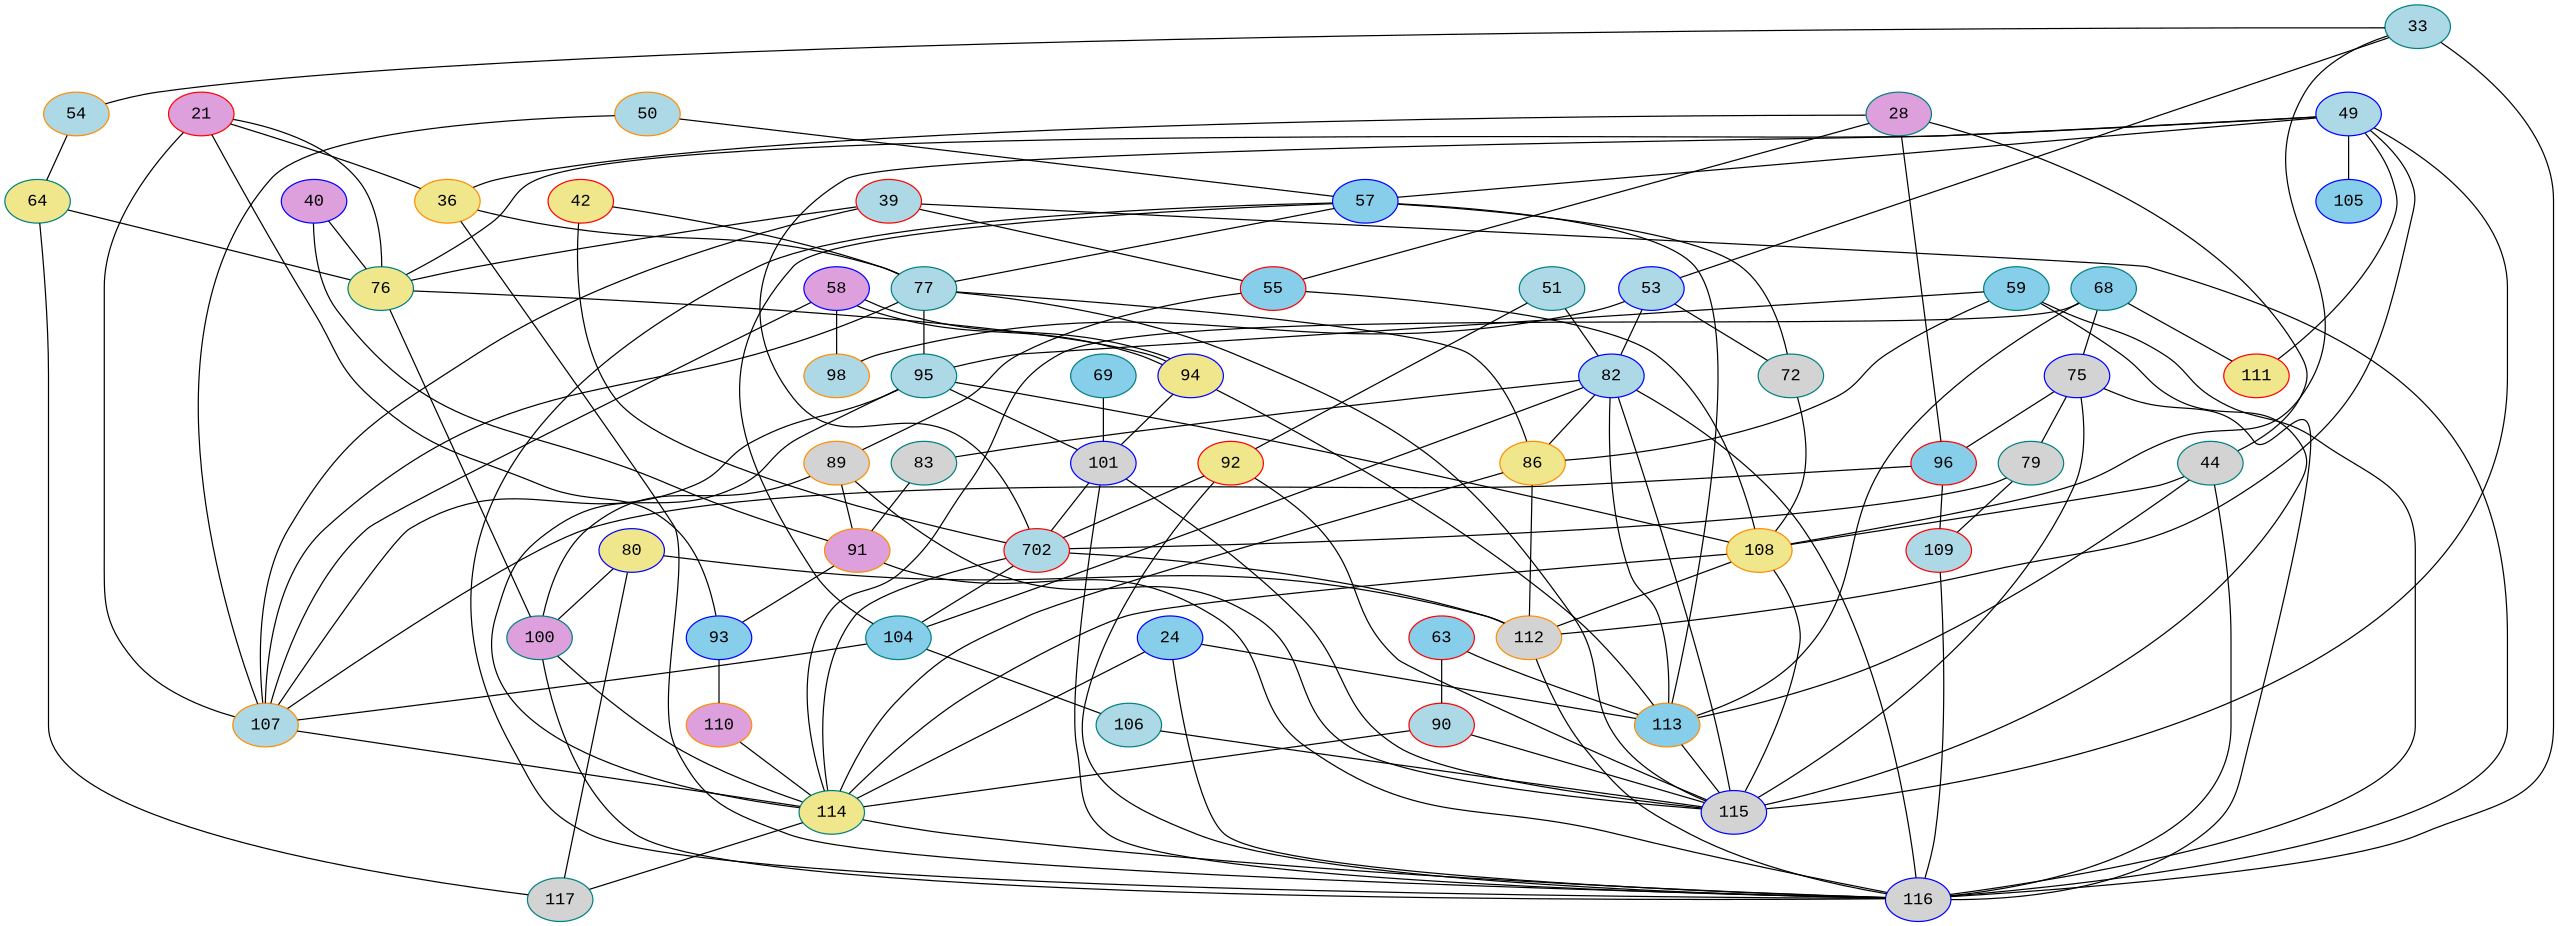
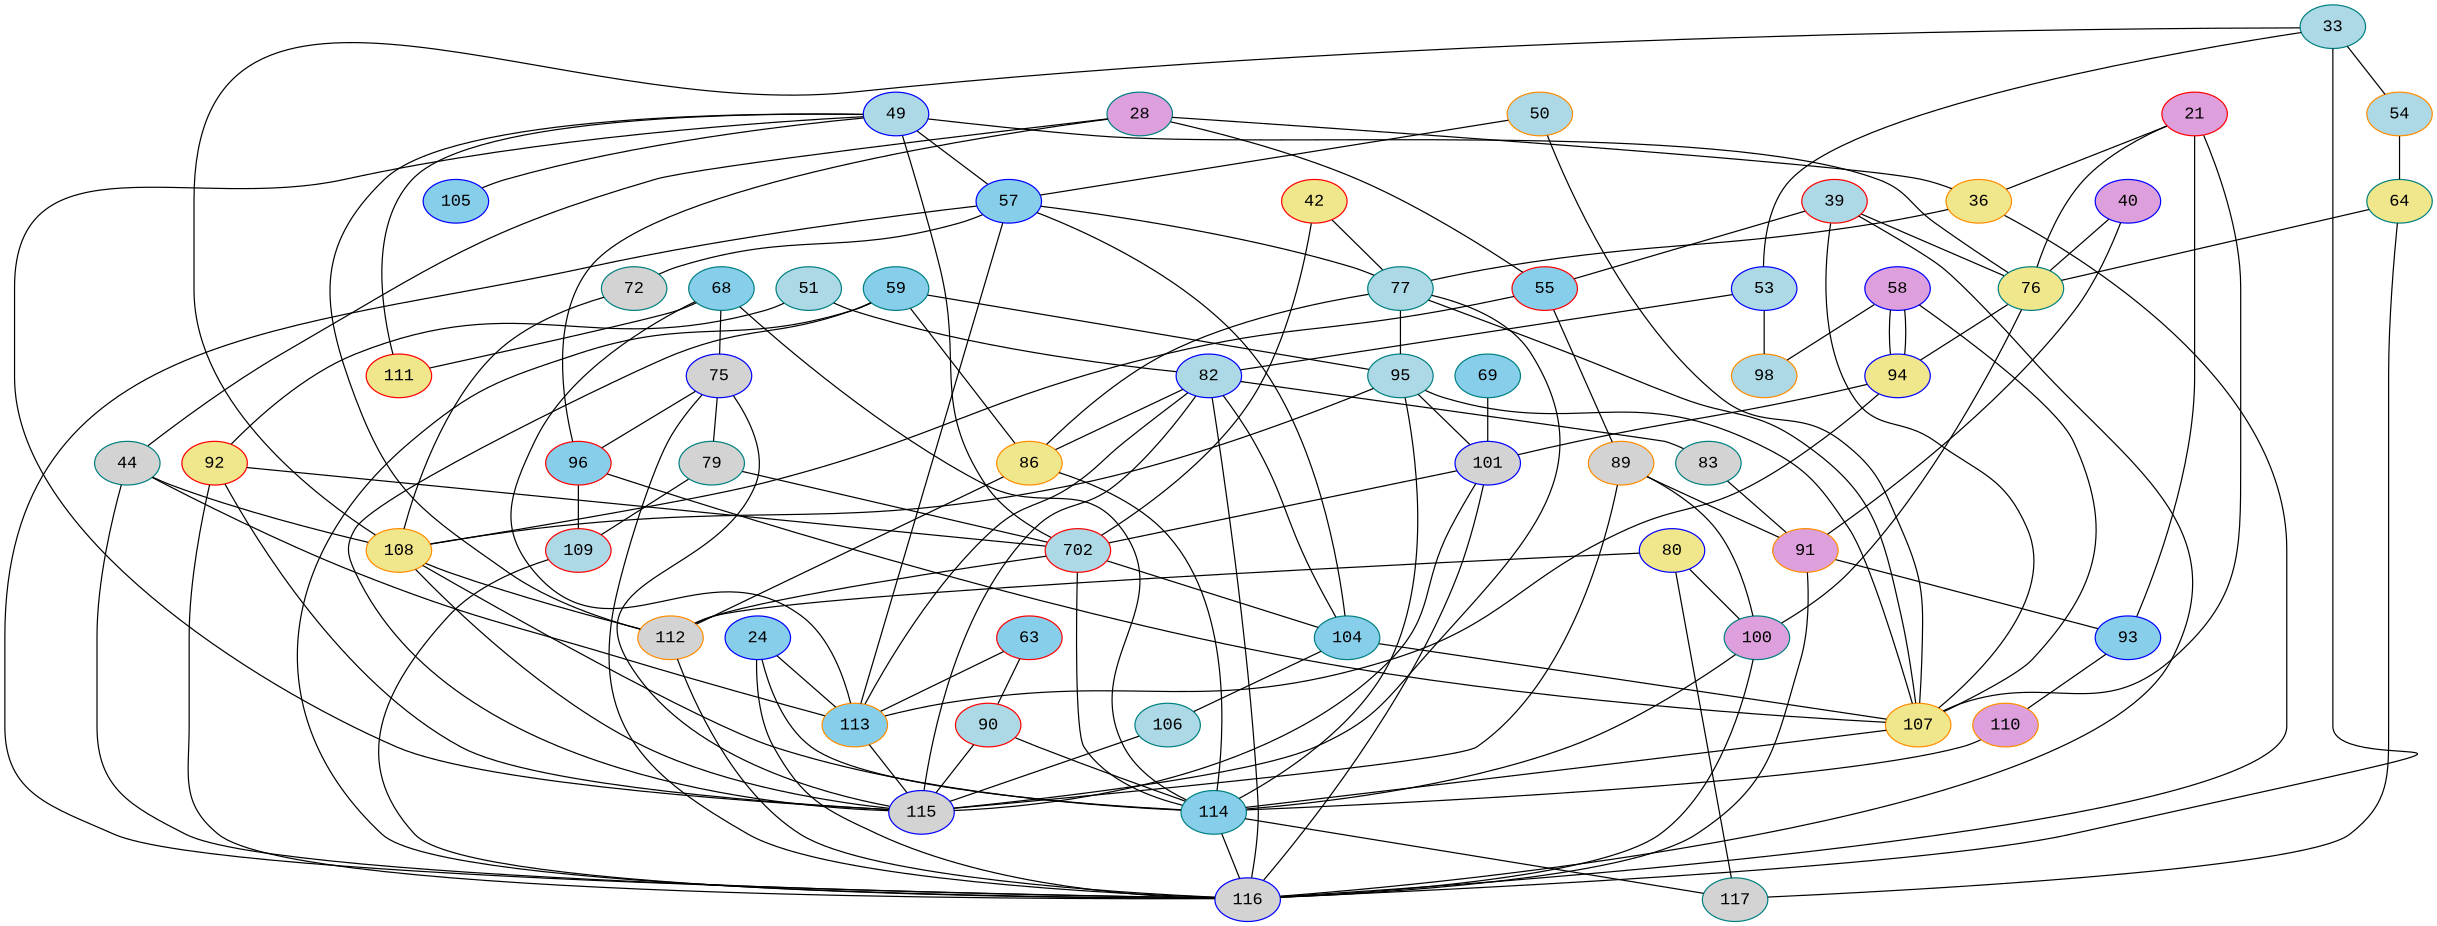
(1723, 334) -> none
(266, 725) -> (1918, 725)
(832, 812) -> (1214, 812)
